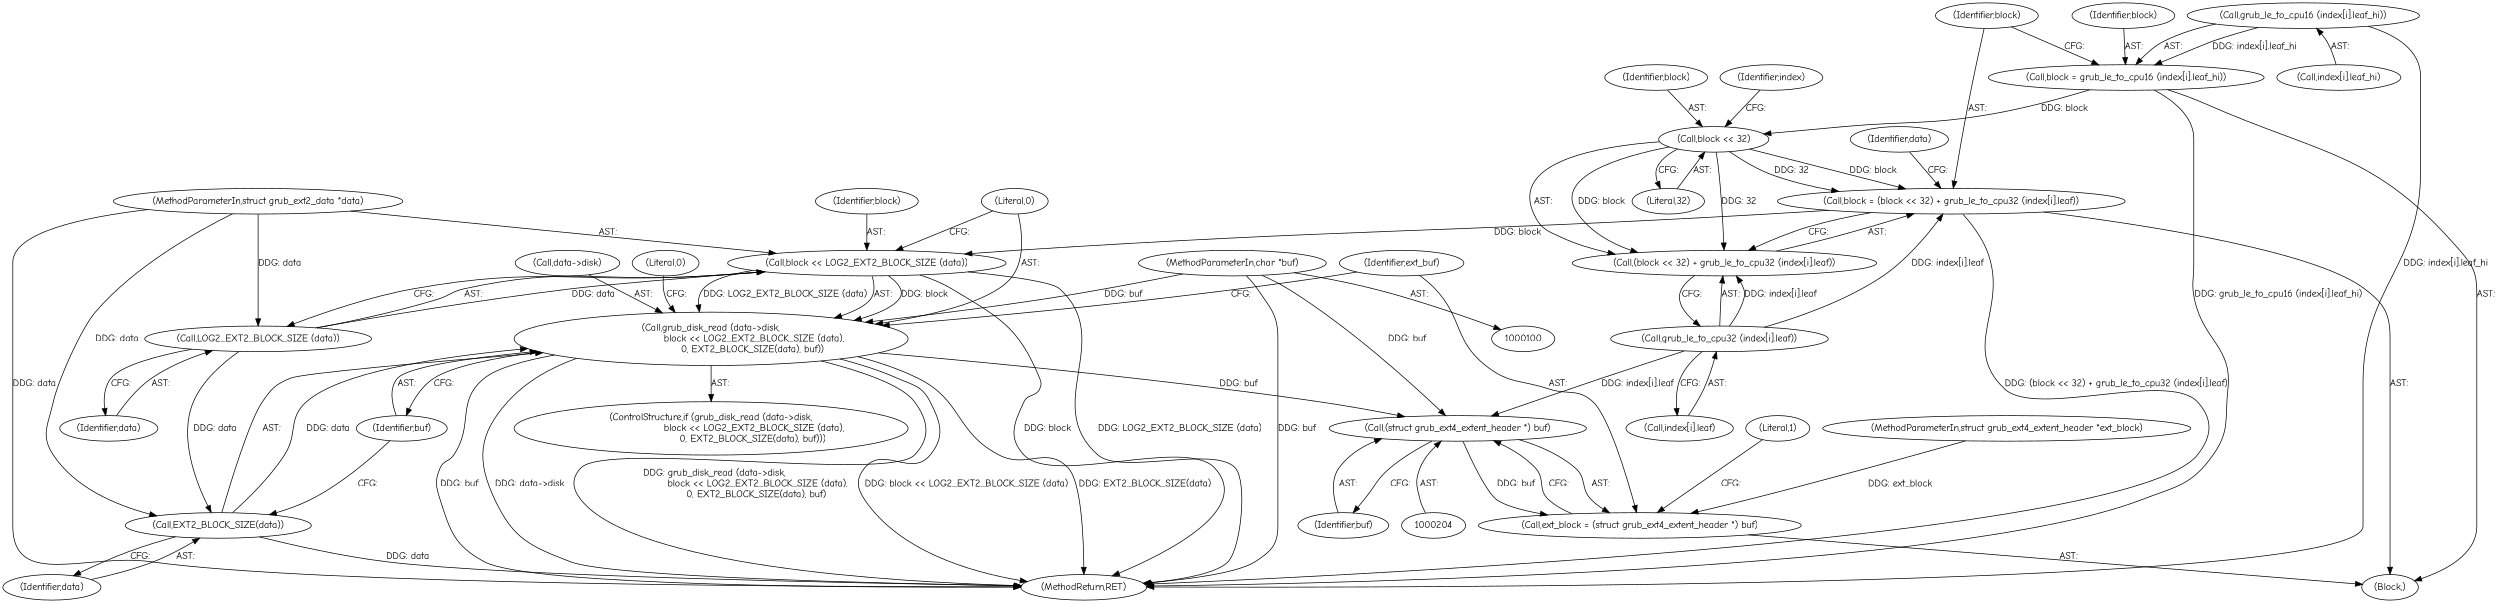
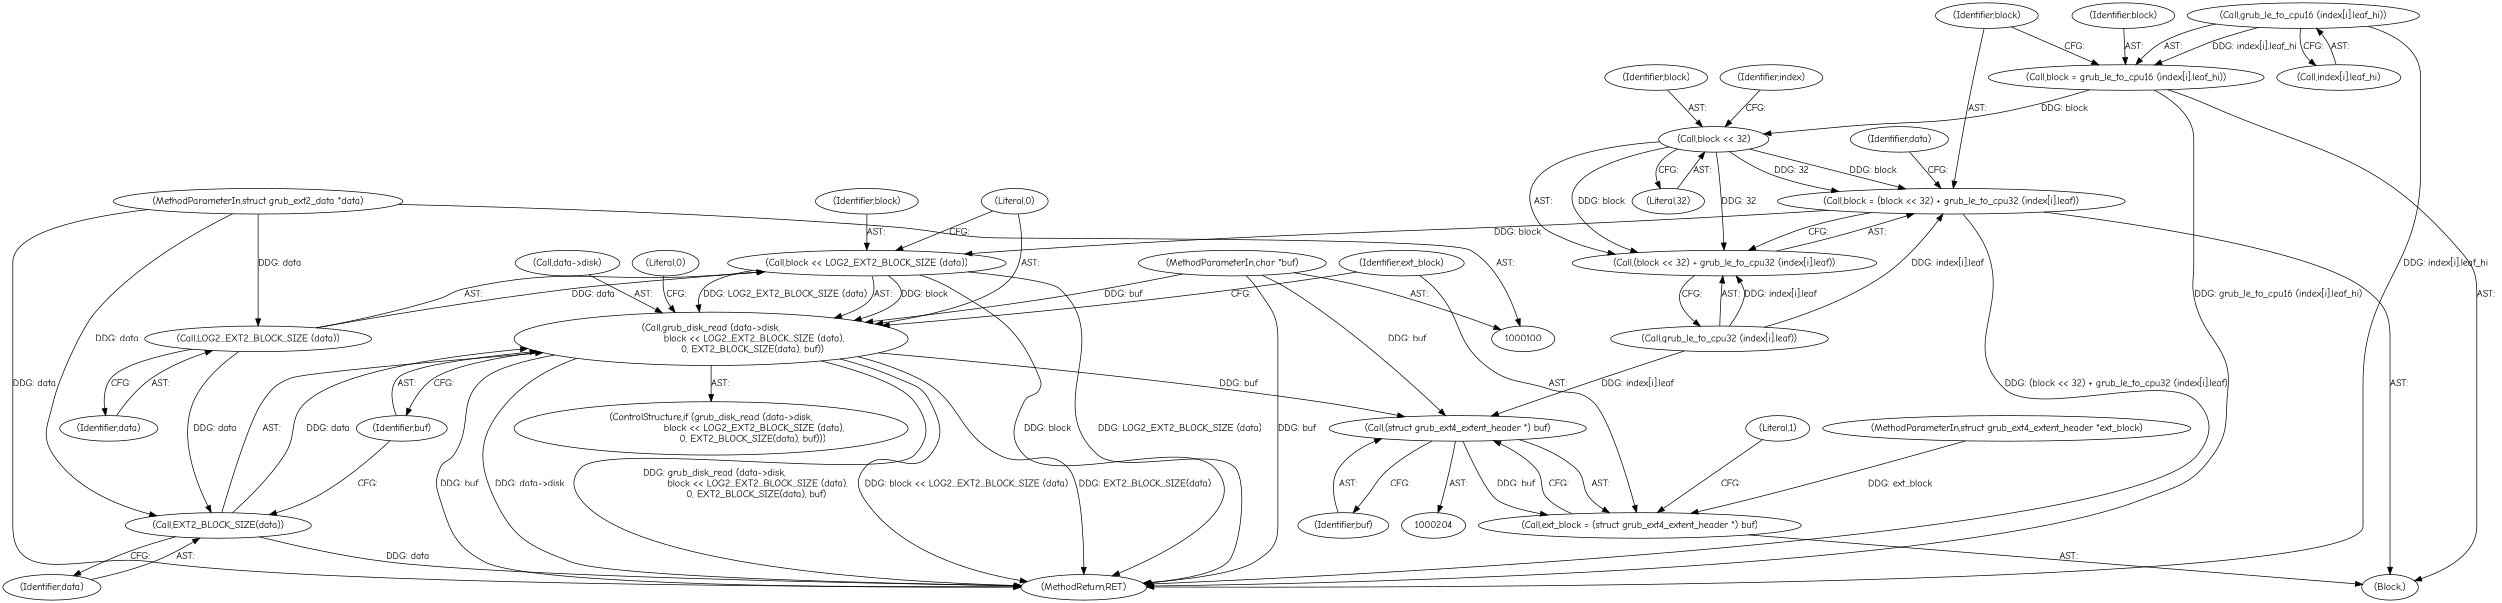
none -> (2301, 46)
(560, 232) -> (977, 237)
(1402, 263) -> (1402, 263)
(491, 279) -> none
(1680, 428) -> none
(1417, 477) -> (1449, 474)
